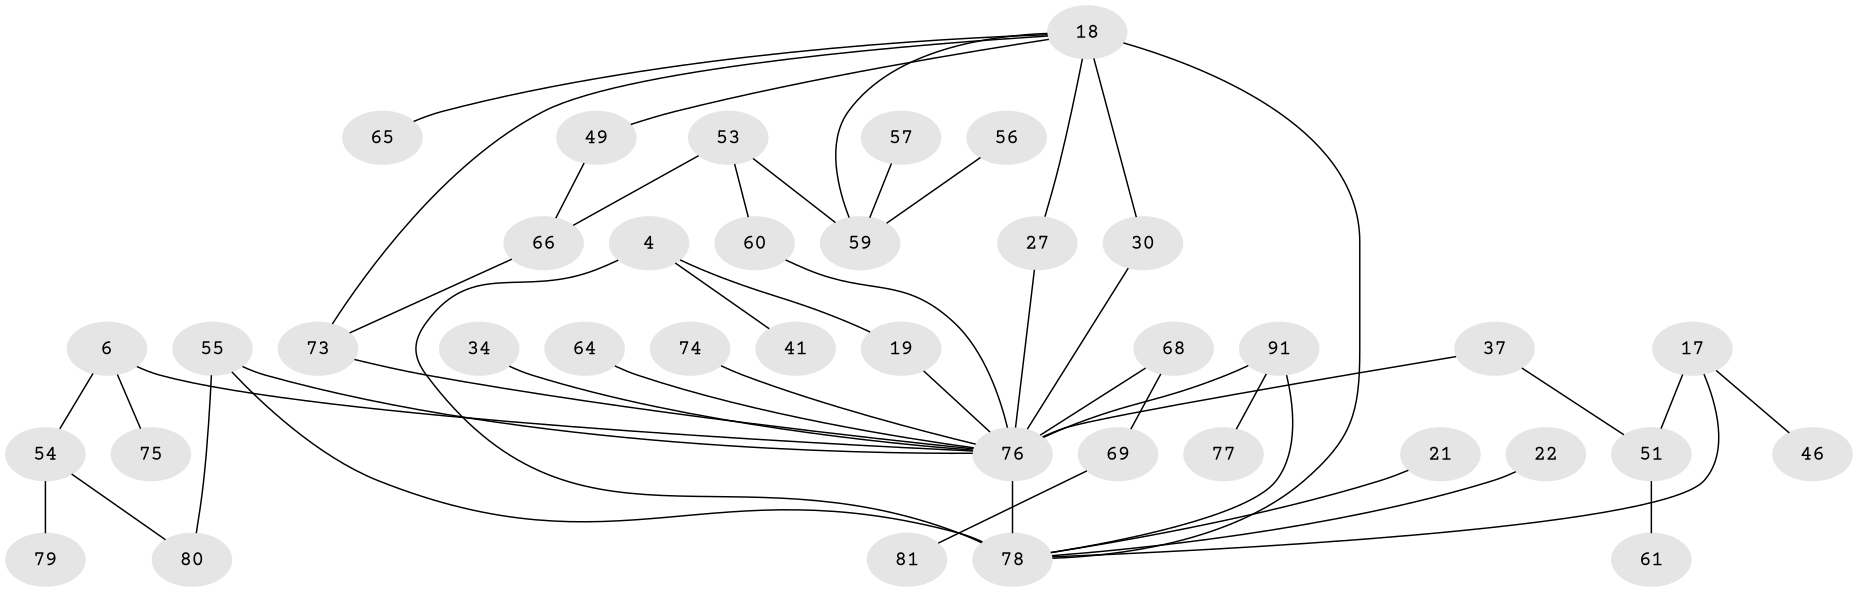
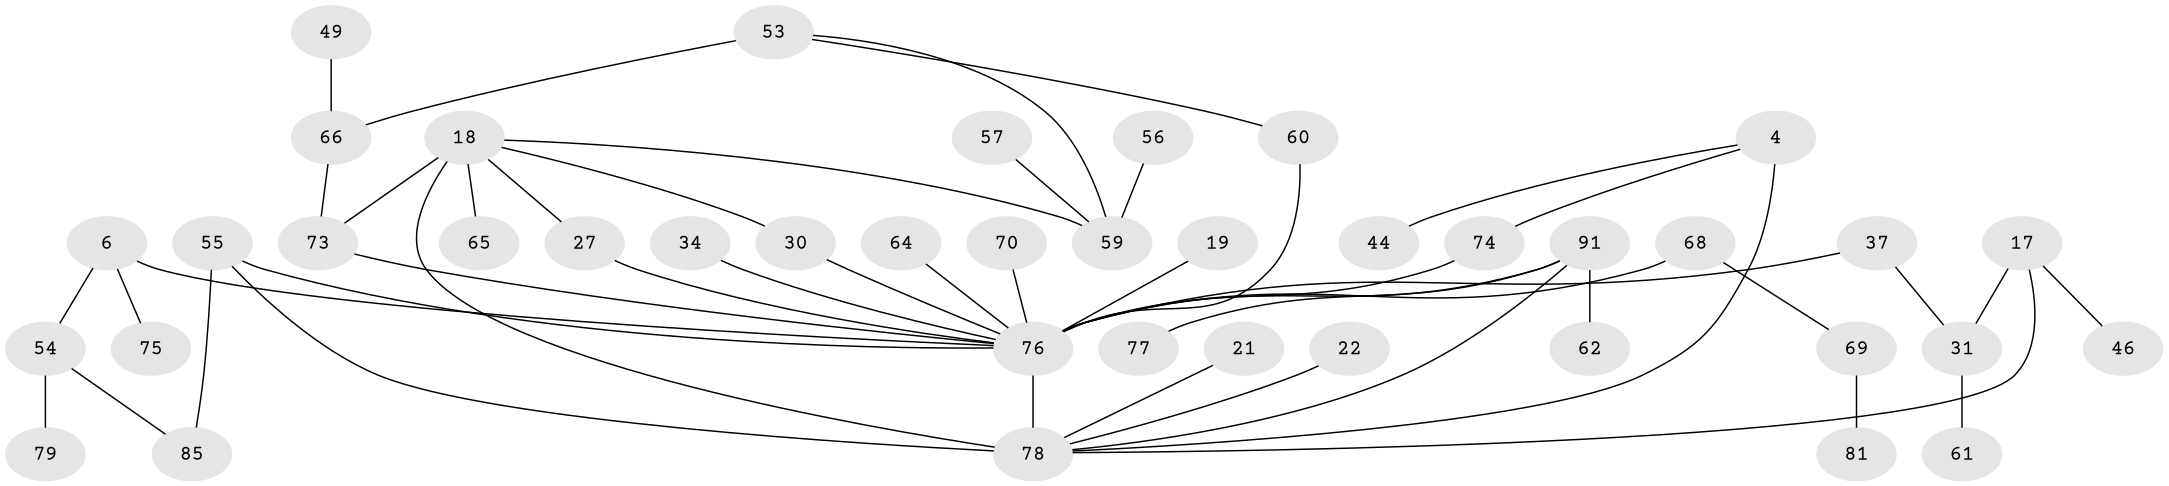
(839, 76) -> none
none -> (1007, 243)
(775, 296) -> (1627, 185)
(796, 349) -> (1379, 243)
none -> (1590, 349)
(1651, 454) -> (1962, 349)
(192, 560) -> (192, 454)
